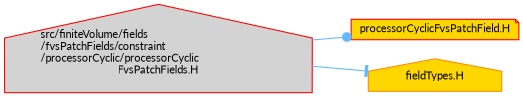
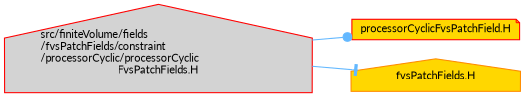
(435, 77) -> (436, 77)
